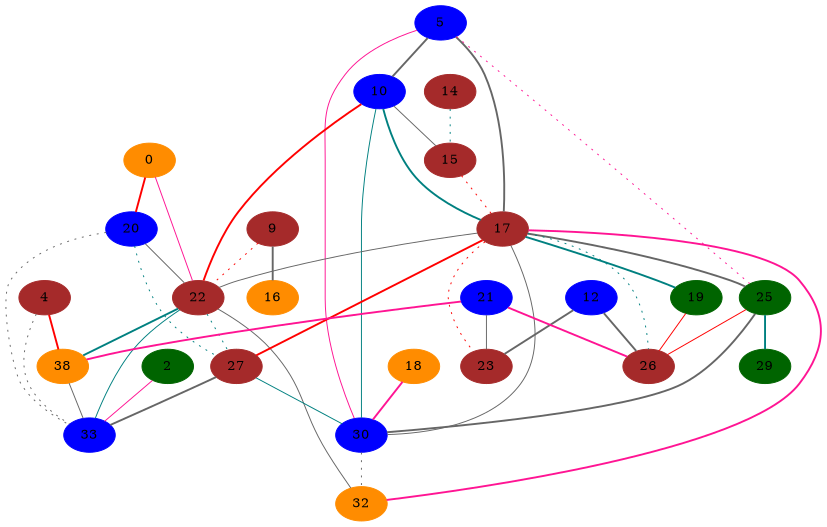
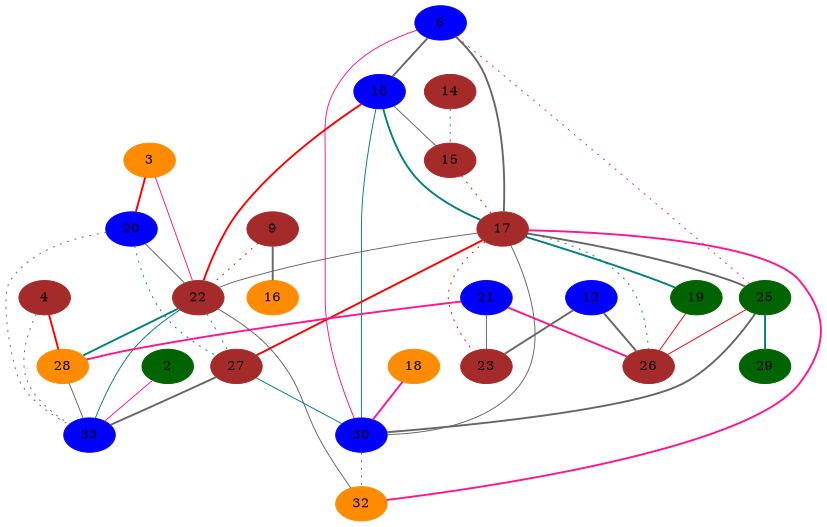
(150, 160) -> (150, 160)
(63, 366) -> (63, 366)
